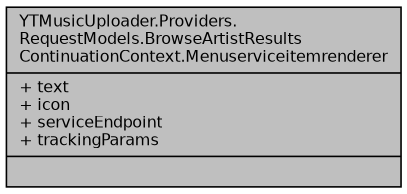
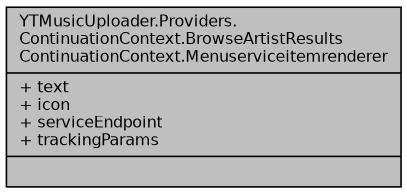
(161, 39) -> (181, 39)
